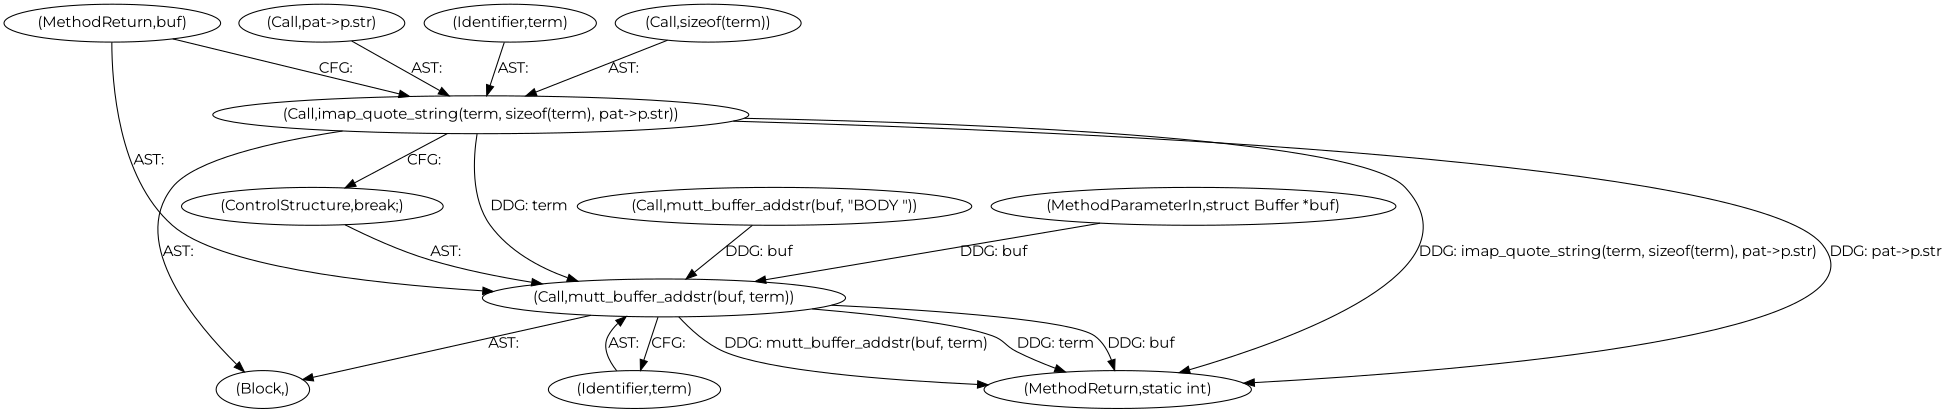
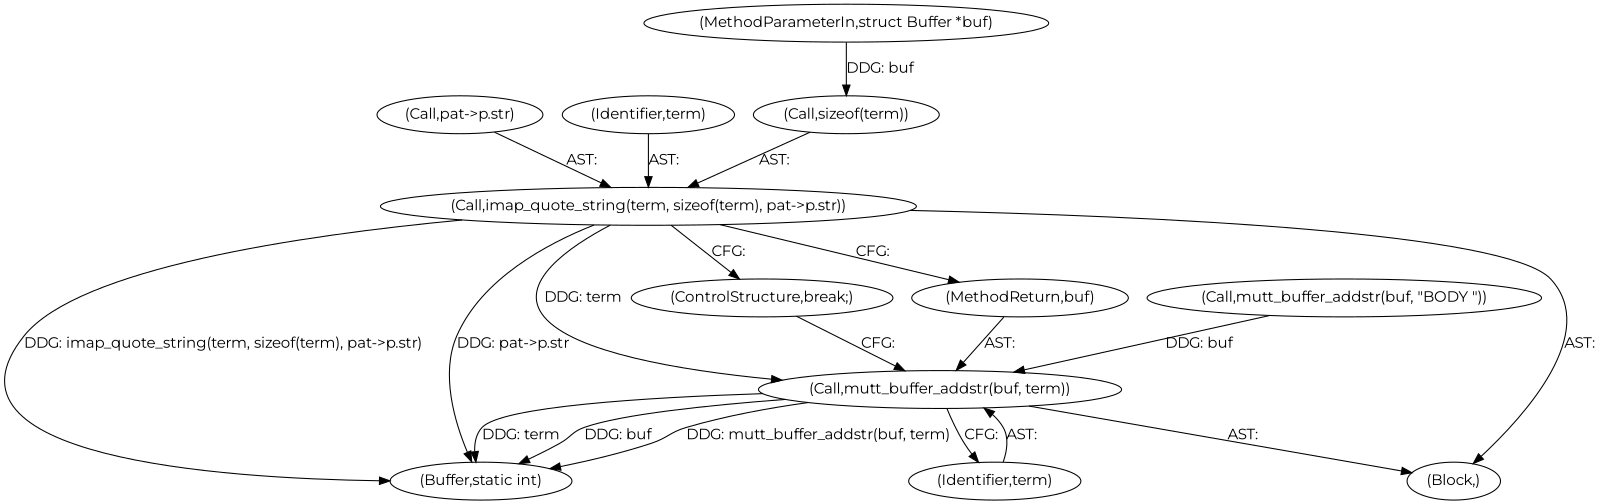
(286, 66) -> (834, 252)
(933, 251) -> (846, 64)
(448, 252) -> (881, 344)
(1118, 390) -> (481, 481)
